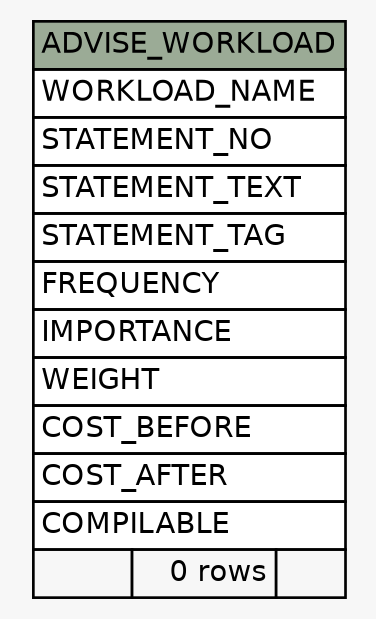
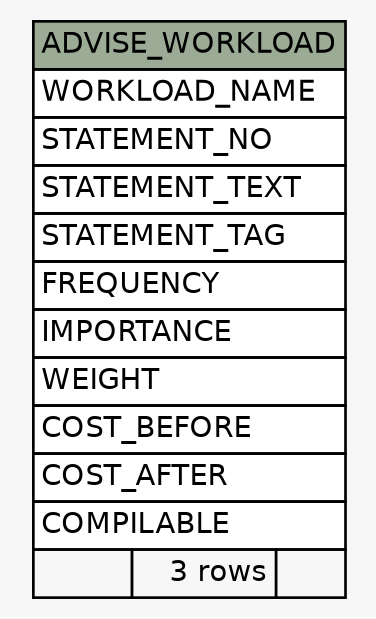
(219, 572) -> (219, 572)
